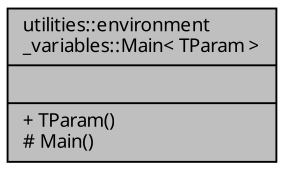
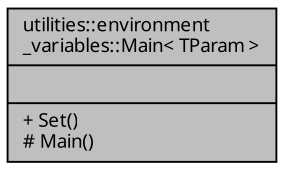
(69, 121) -> (51, 121)
